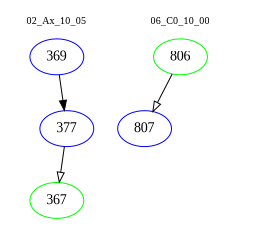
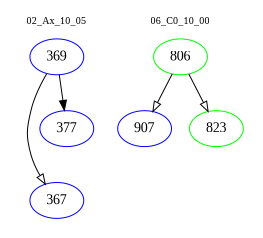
(145, 129) -> (145, 129)
none -> (216, 129)
(63, 159) -> (28, 124)
(57, 200) -> (57, 200)
